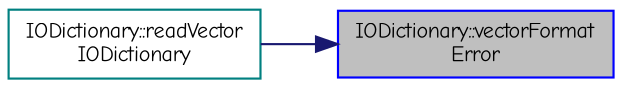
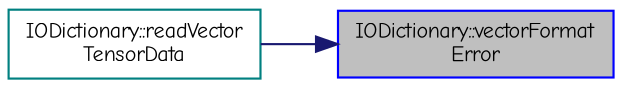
(135, 44) -> (135, 44)
